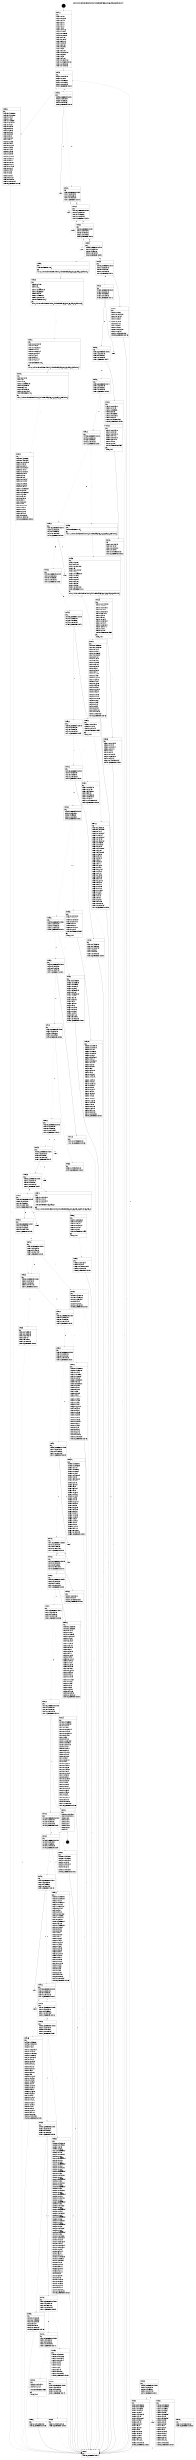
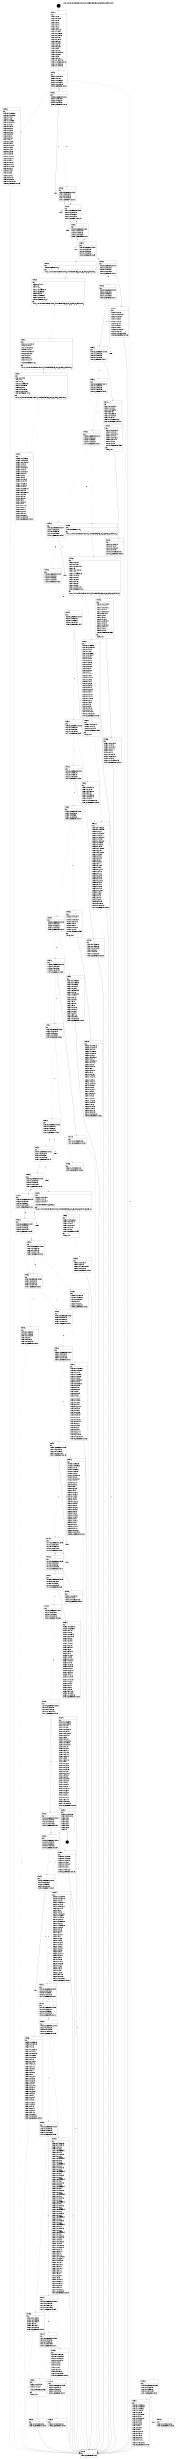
(35, 2009) -> none
(165, 2423) -> none
